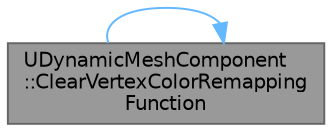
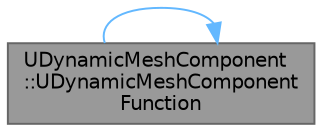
(166, 84) -> (161, 84)
